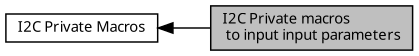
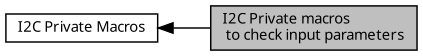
(312, 28) -> (314, 28)
